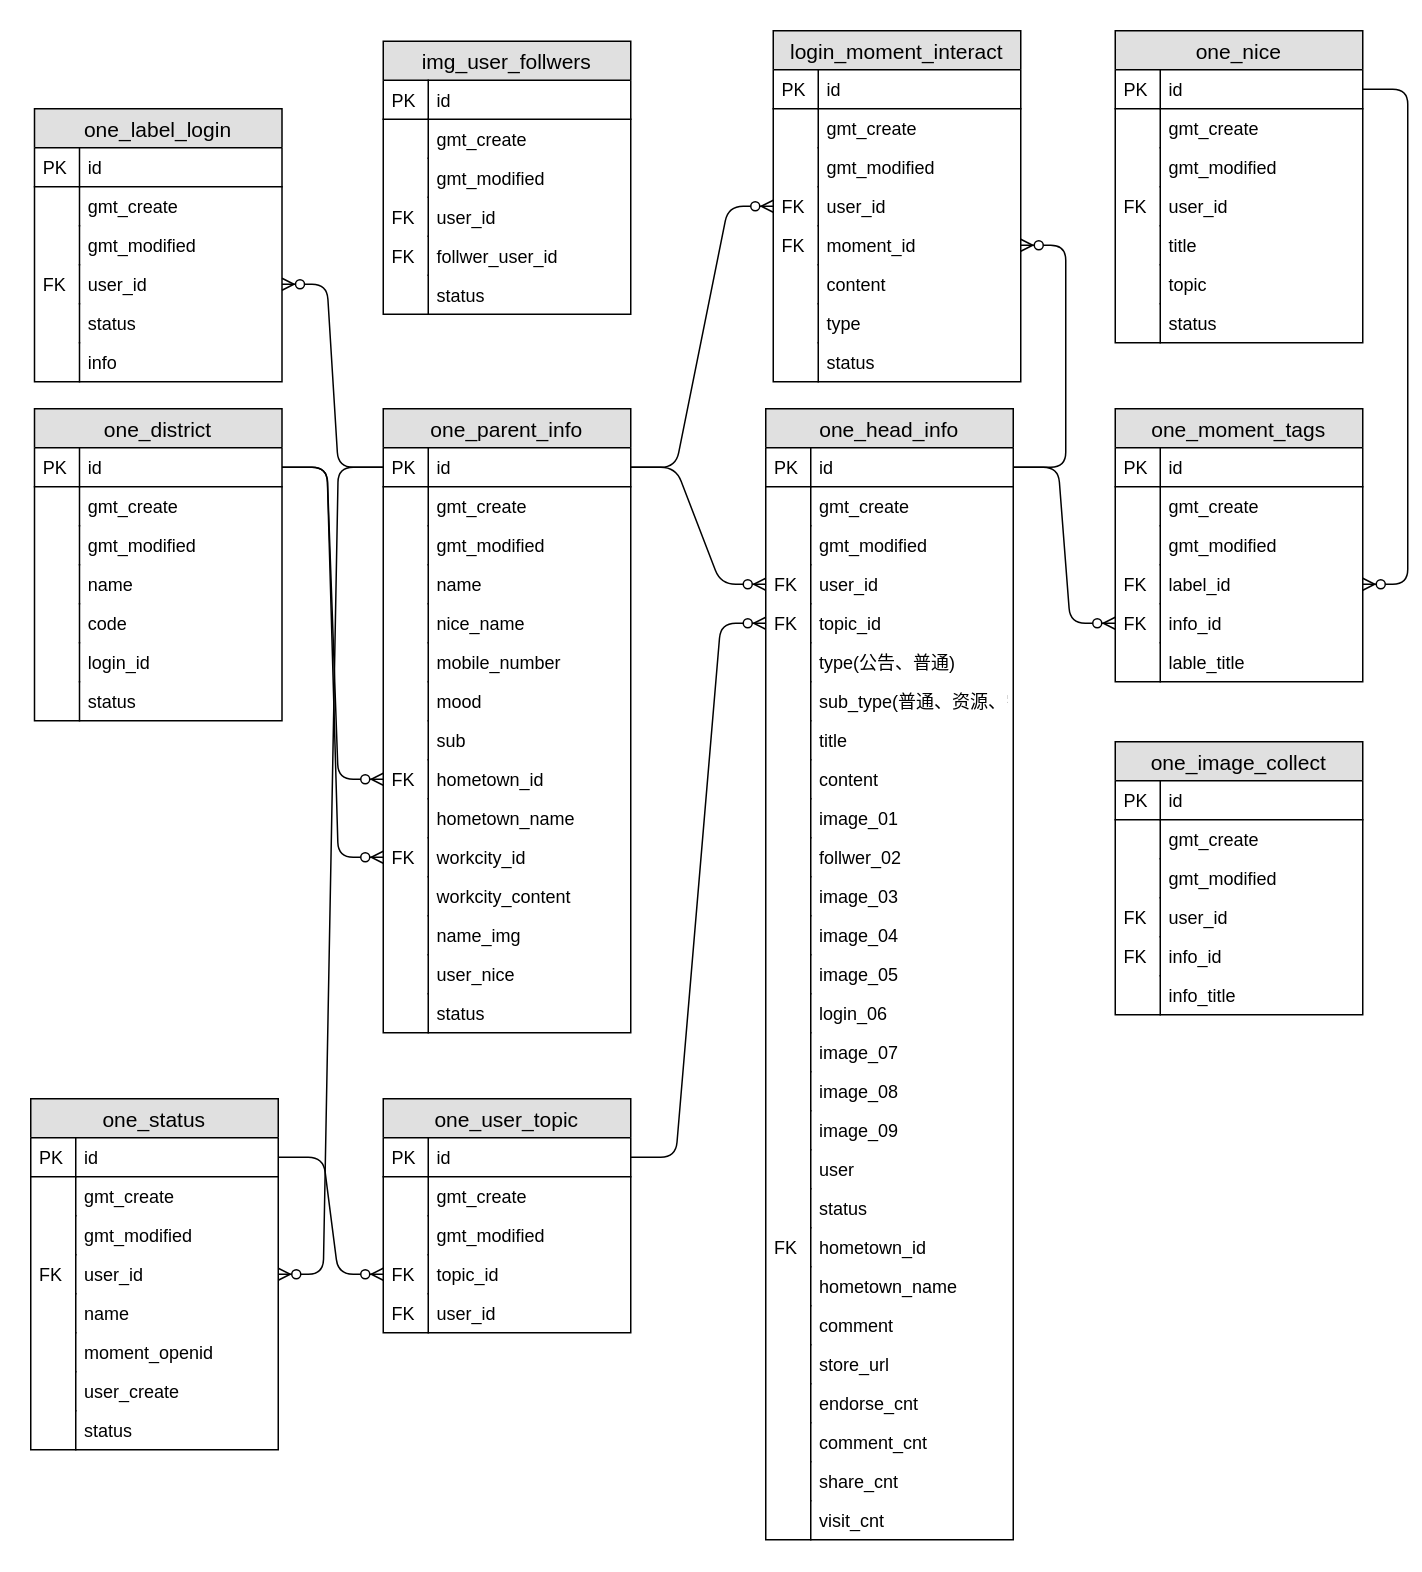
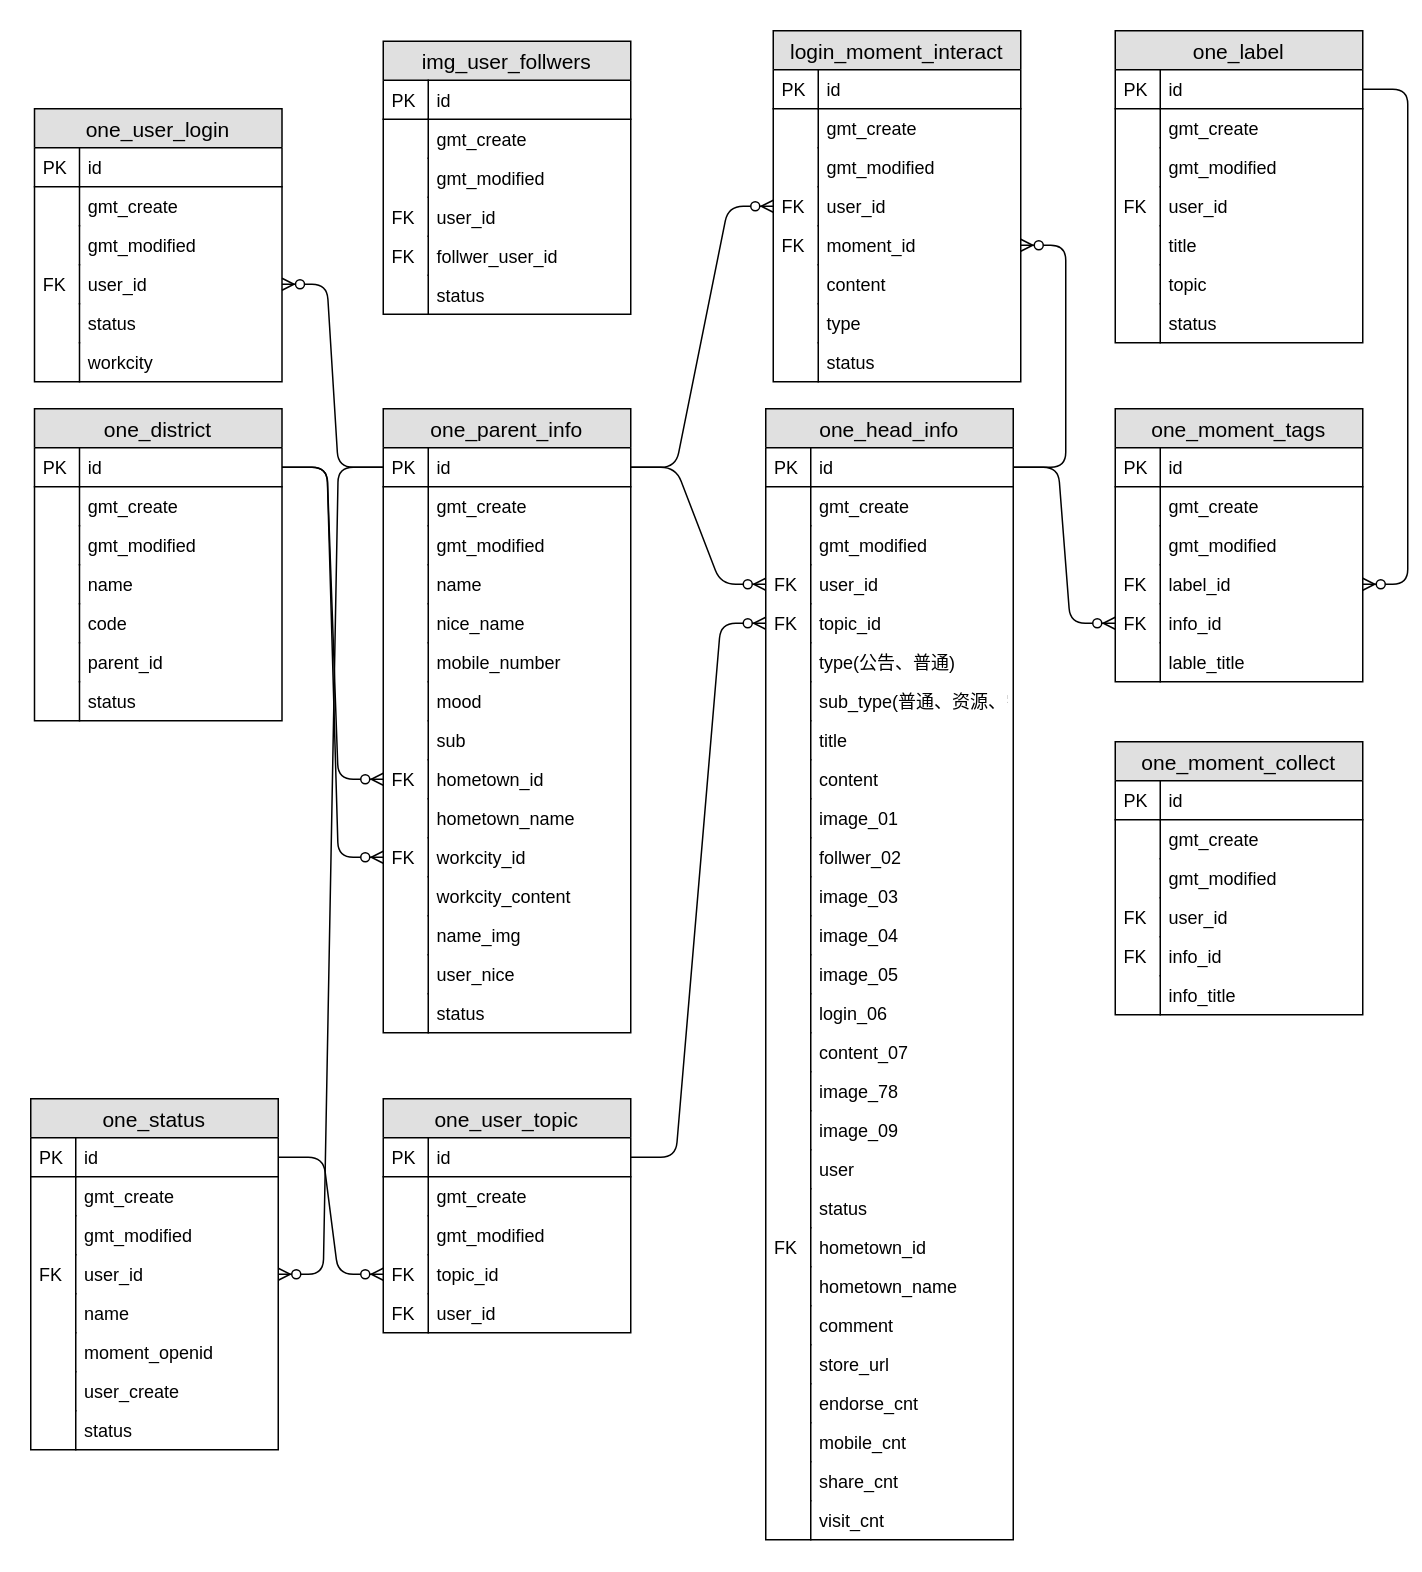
(1238, 52) -> (1238, 52)
(158, 130) -> (158, 130)
(106, 363) -> (126, 363)
(121, 663) -> (131, 663)
(1238, 763) -> (1238, 763)
(857, 1053) -> (869, 1053)
(857, 1092) -> (857, 1092)
(874, 1443) -> (865, 1443)
